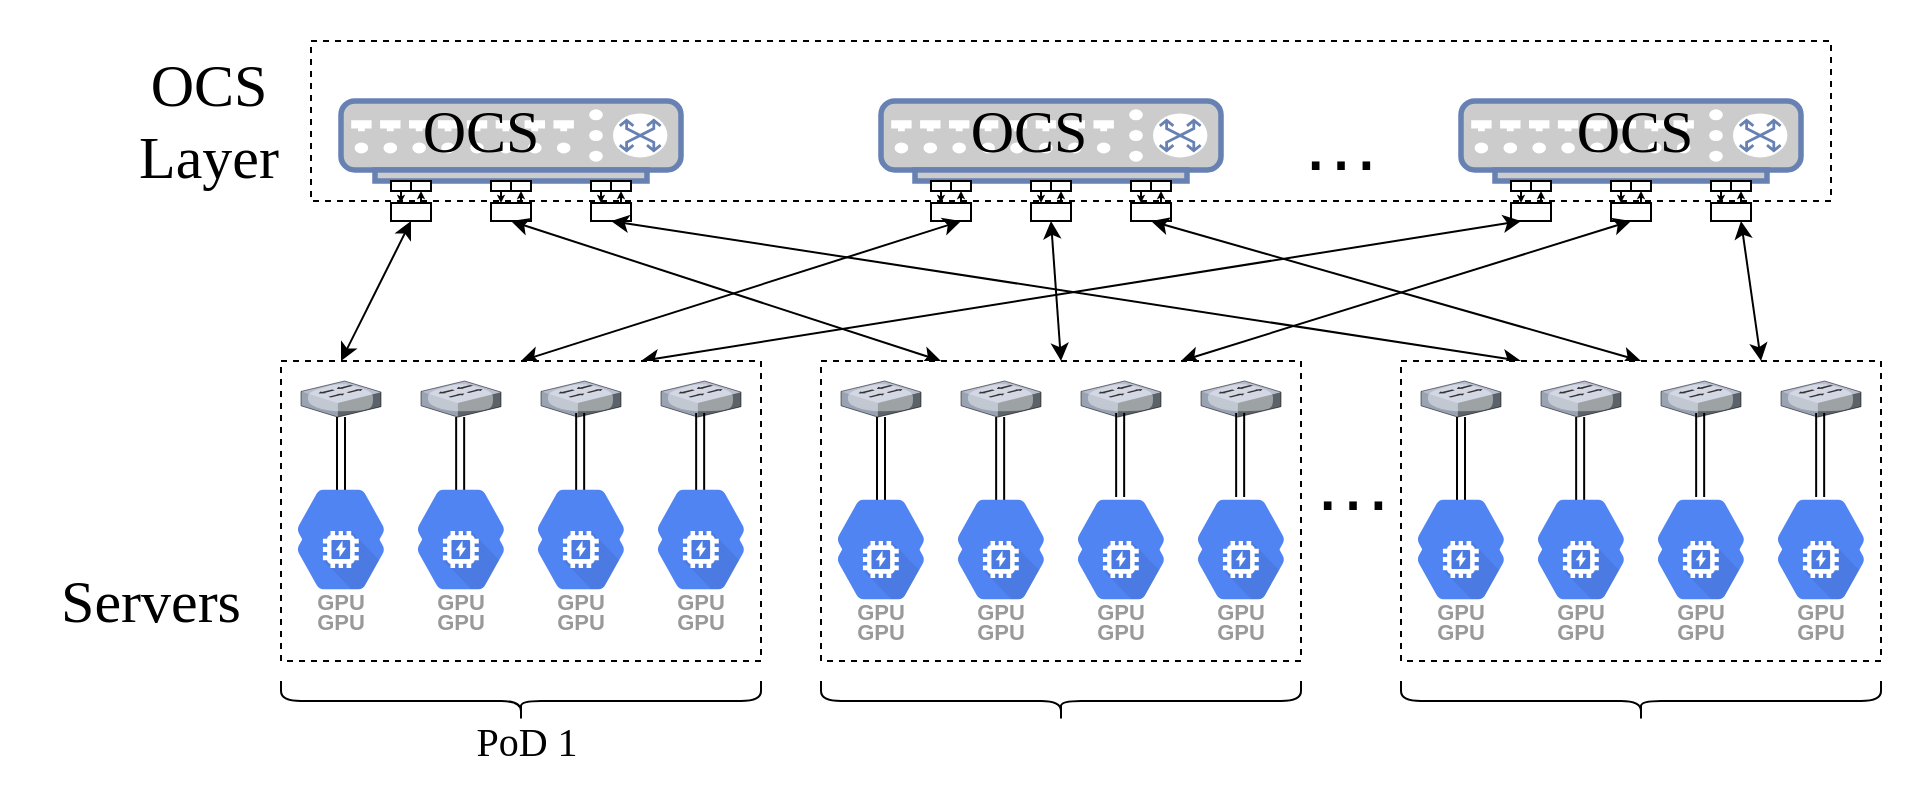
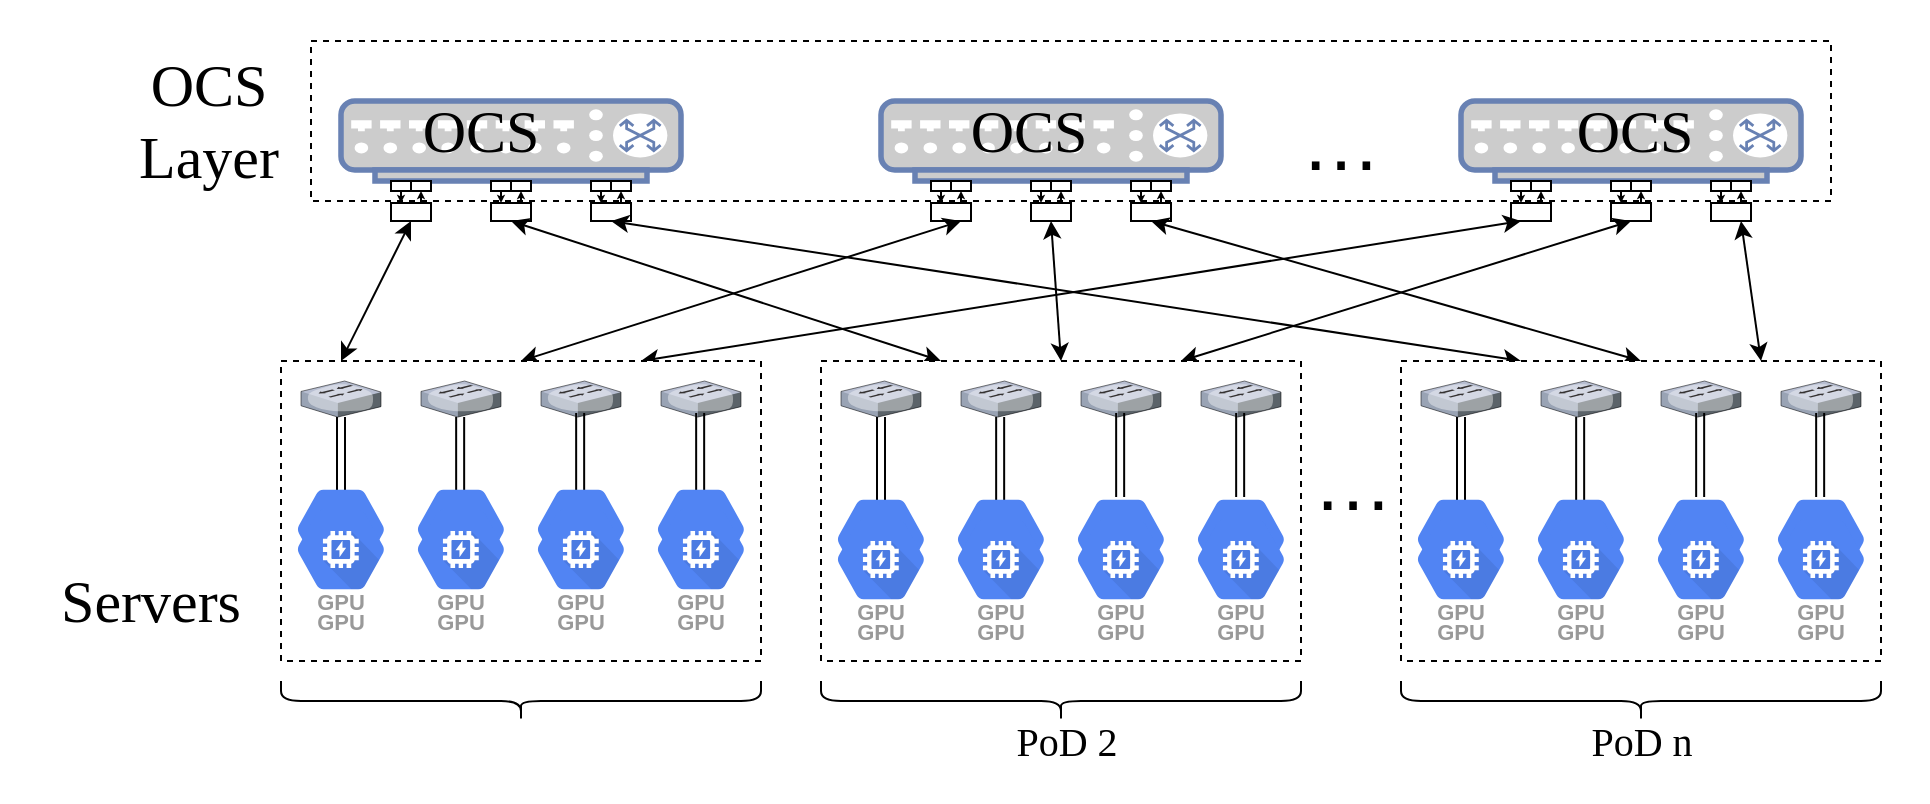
(527, 741) -> none
none -> (1067, 741)
none -> (1647, 741)
